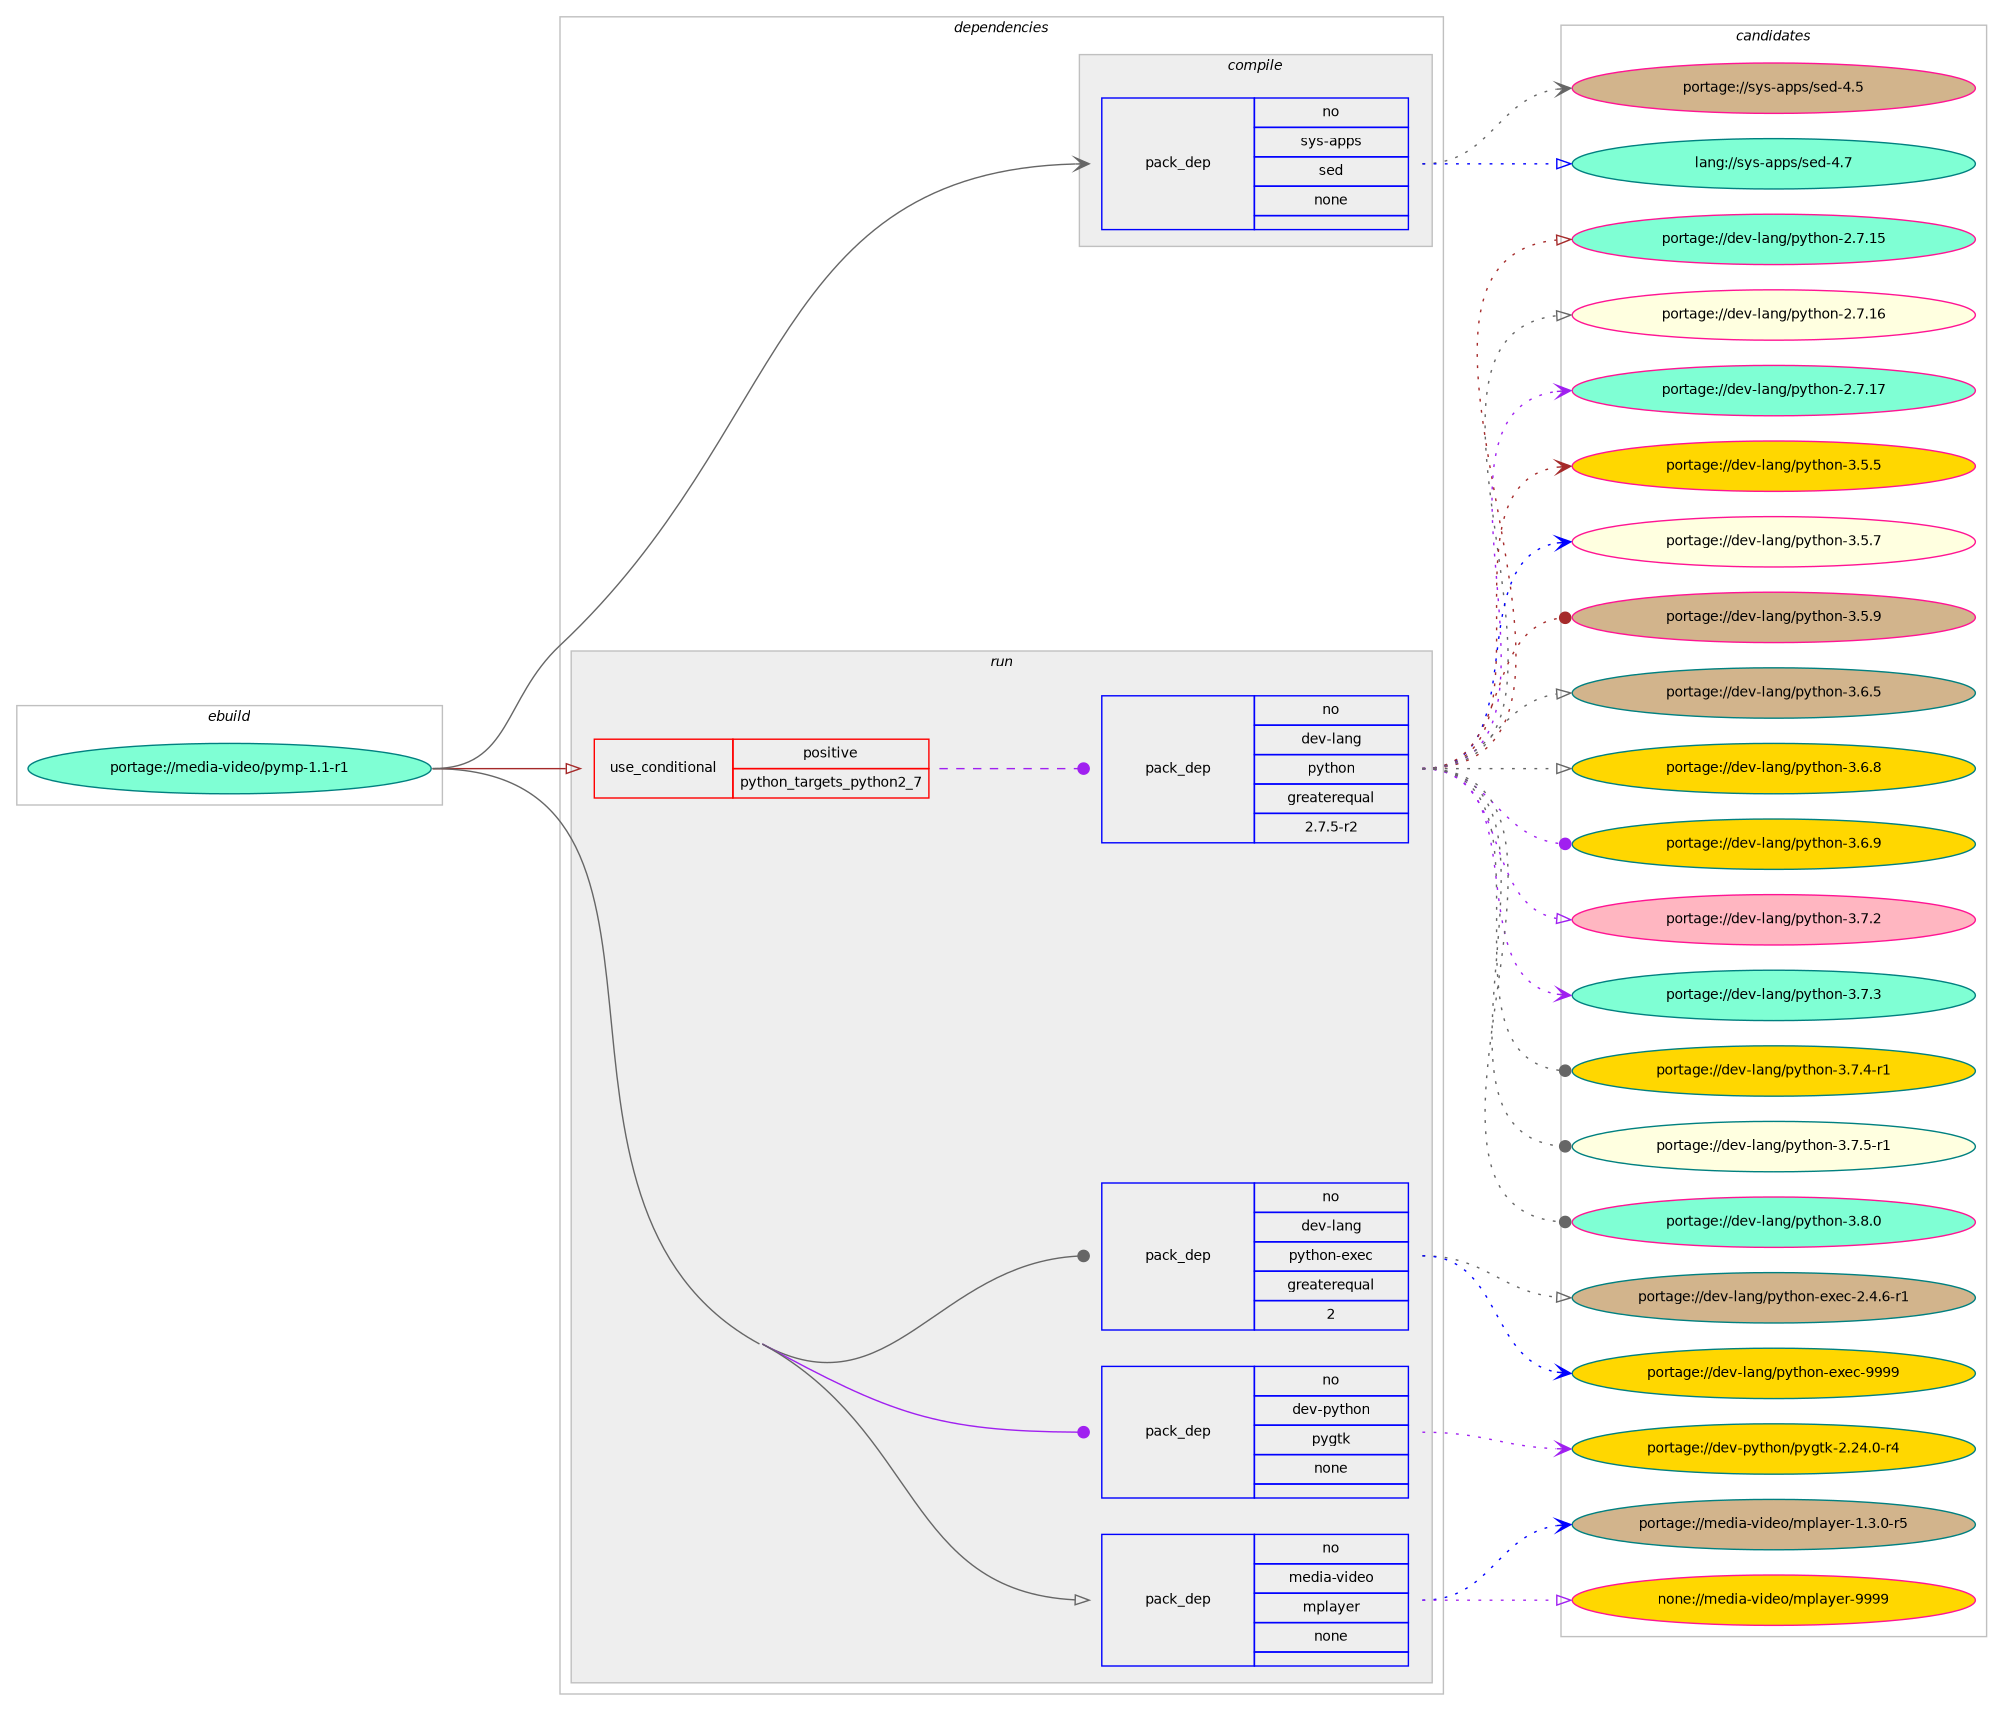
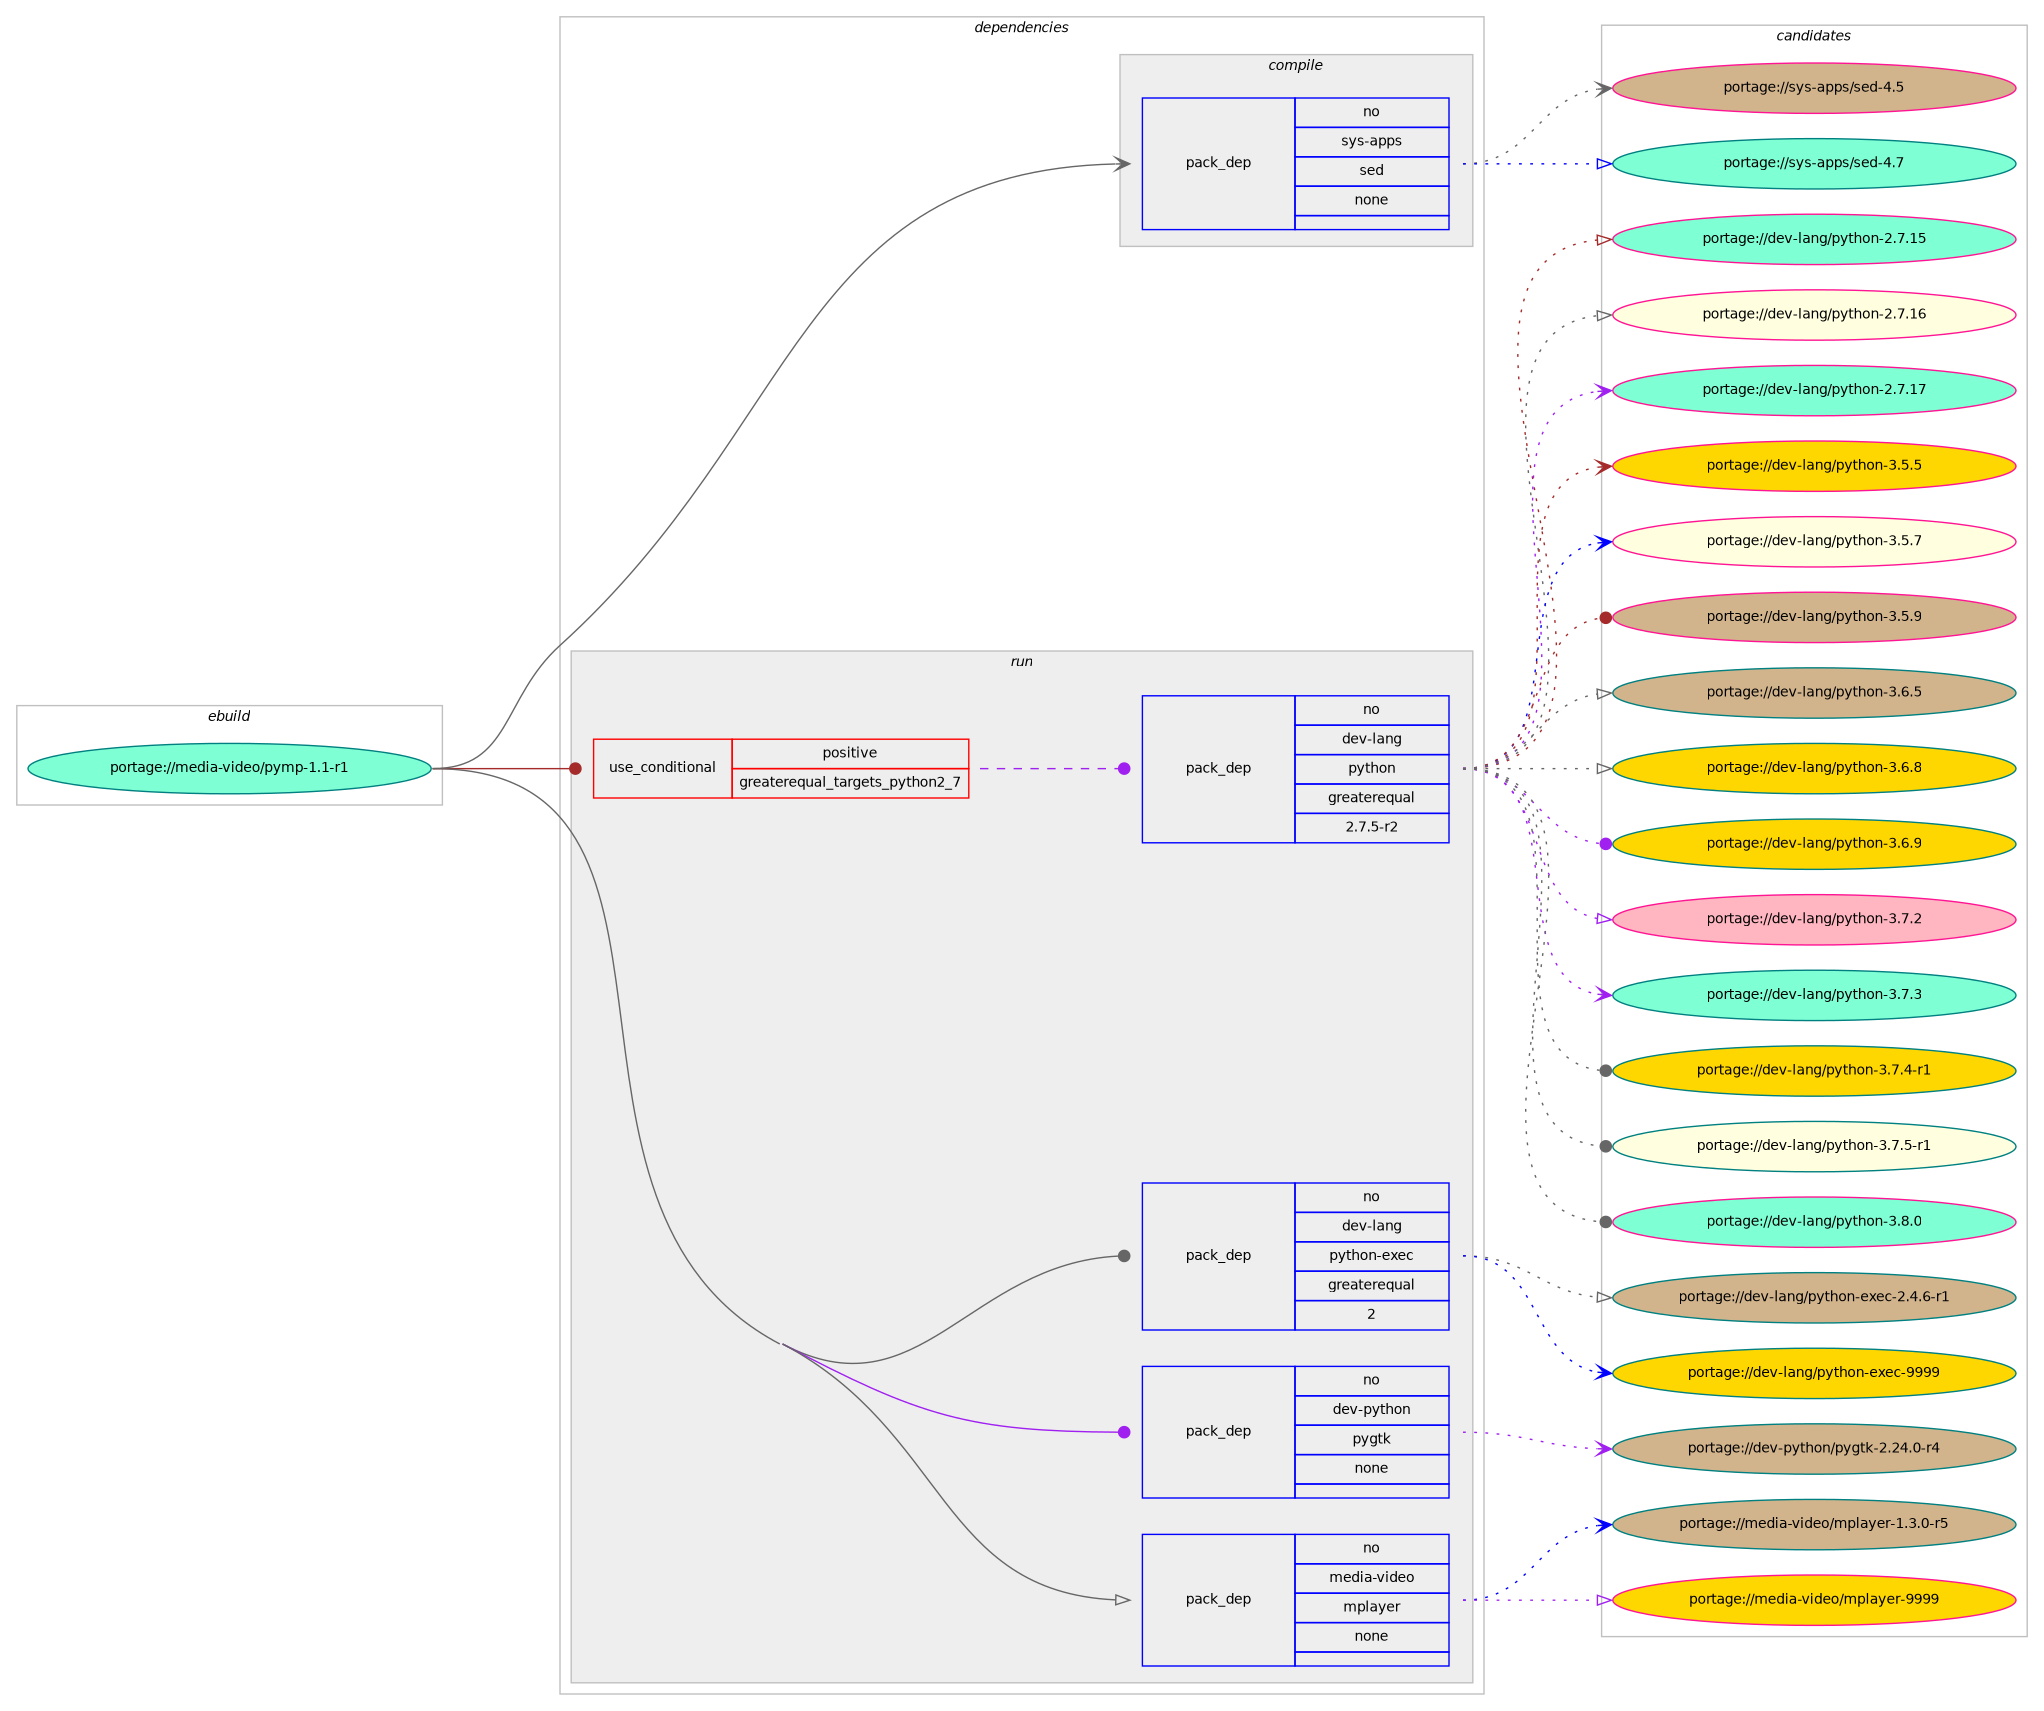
(1774, 164) -> (1814, 164)
(499, 769) -> (501, 769)
(831, 783) -> (850, 783)
(1774, 1449) -> (1814, 1449)
(1774, 1600) -> (1814, 1600)
